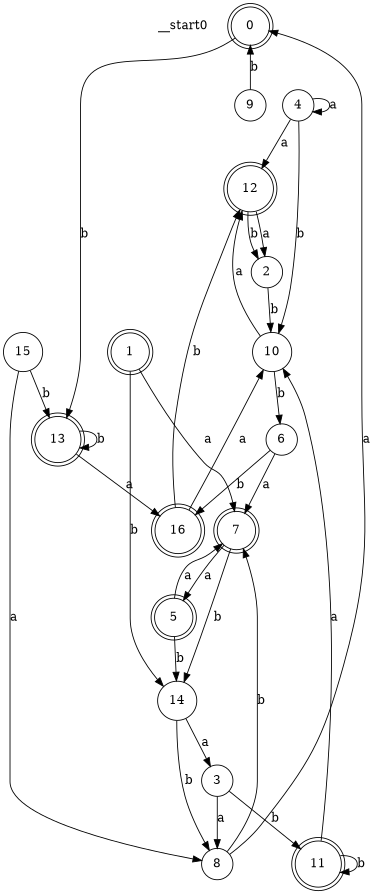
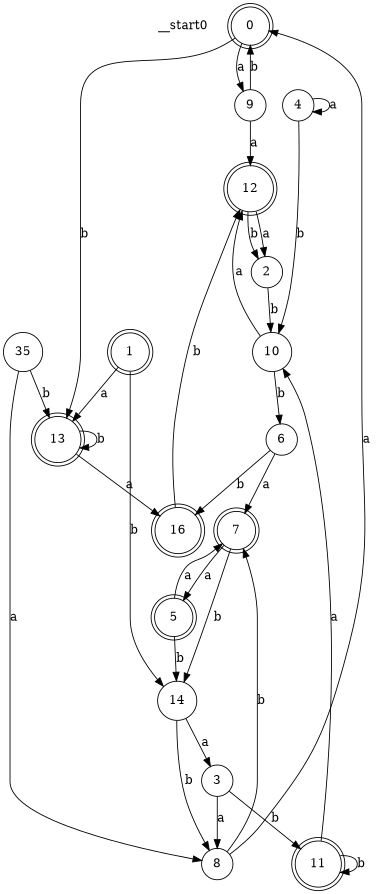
none -> (237, 63)
(278, 140) -> (250, 139)
(23, 352) -> (23, 352)
(184, 438) -> (98, 391)
(225, 444) -> none
